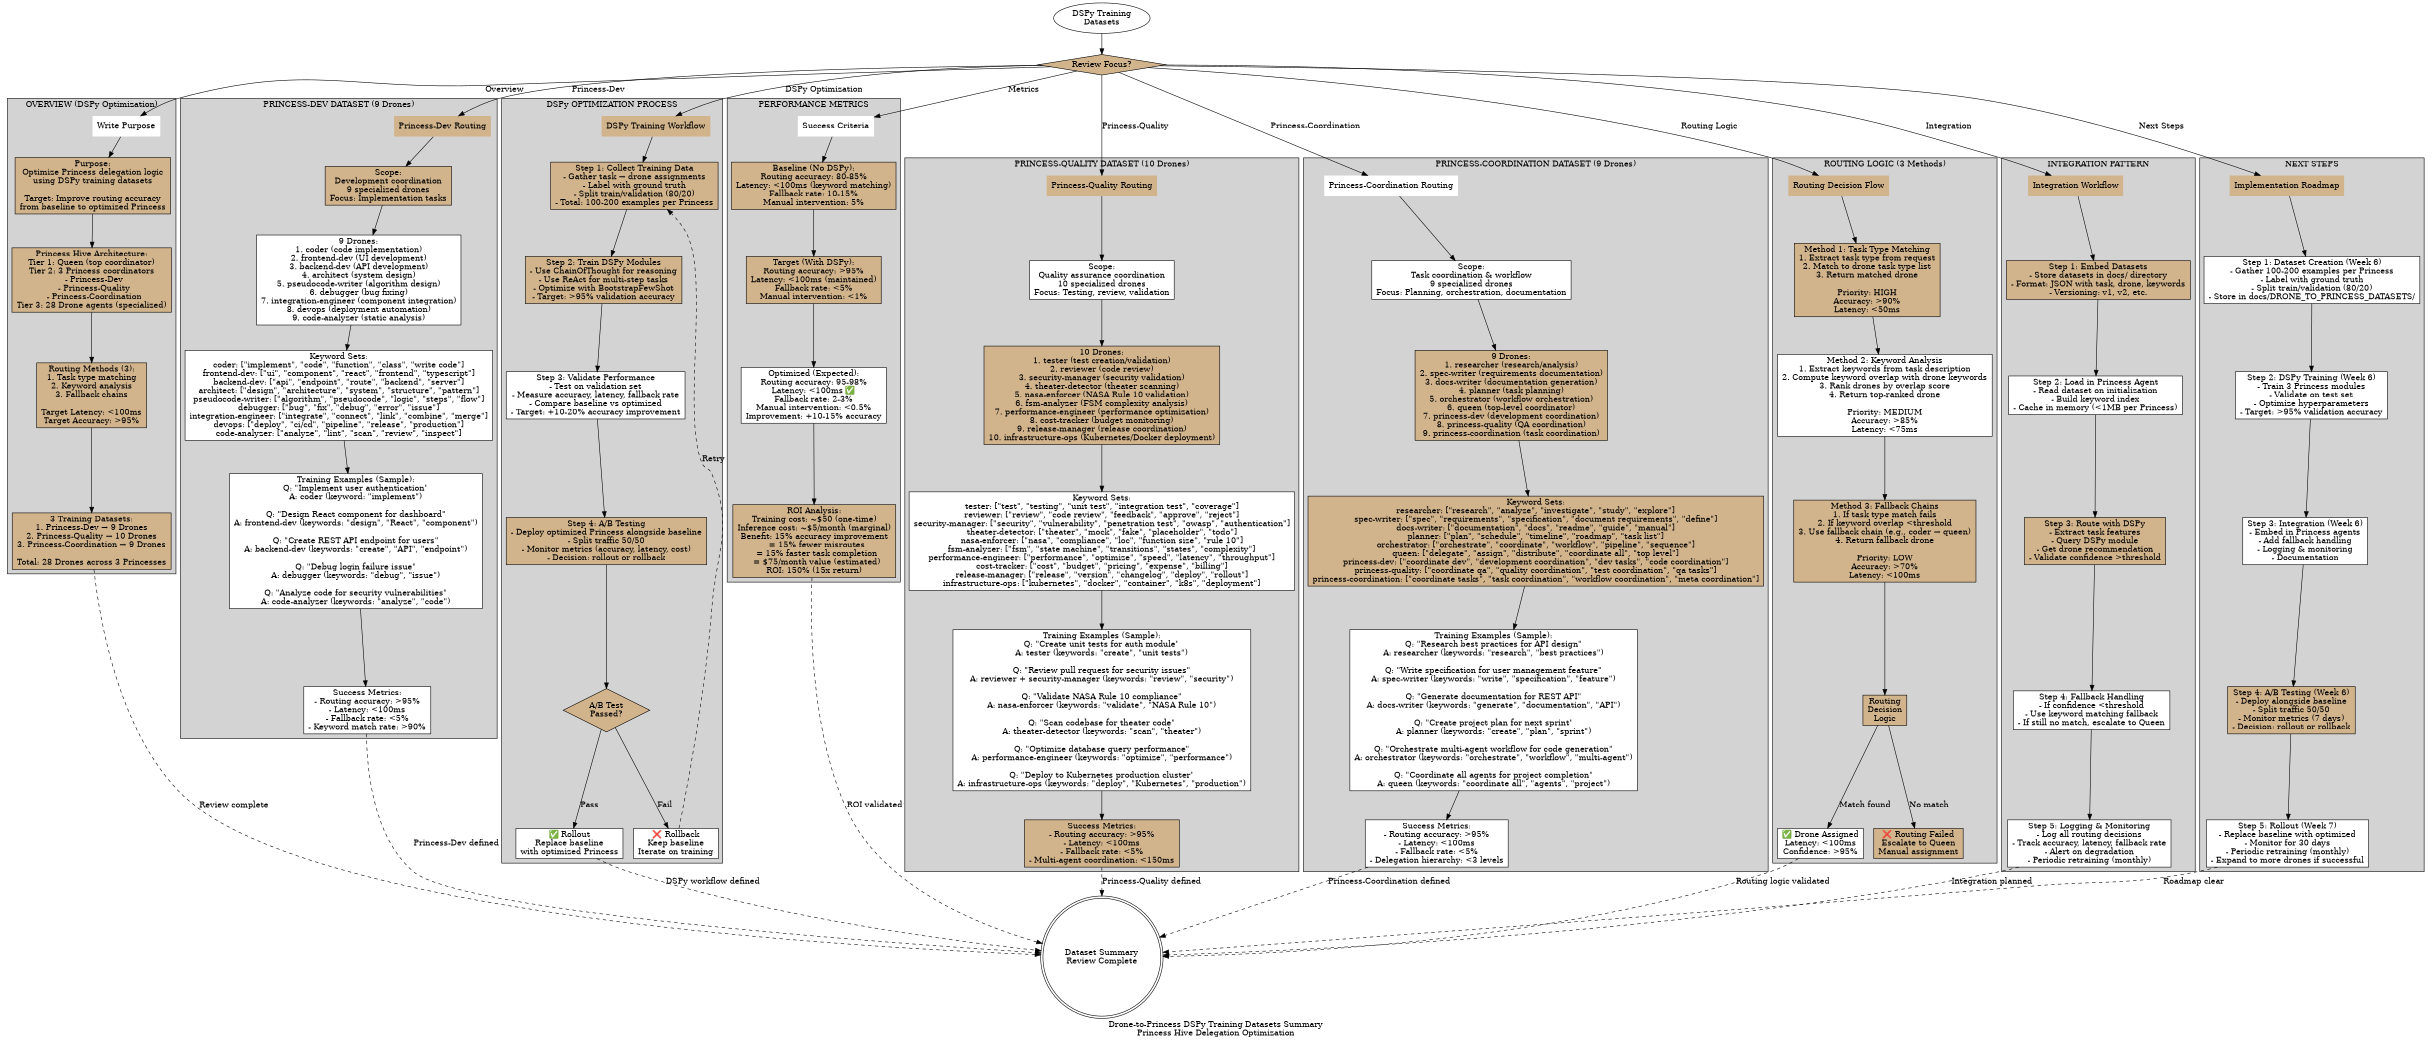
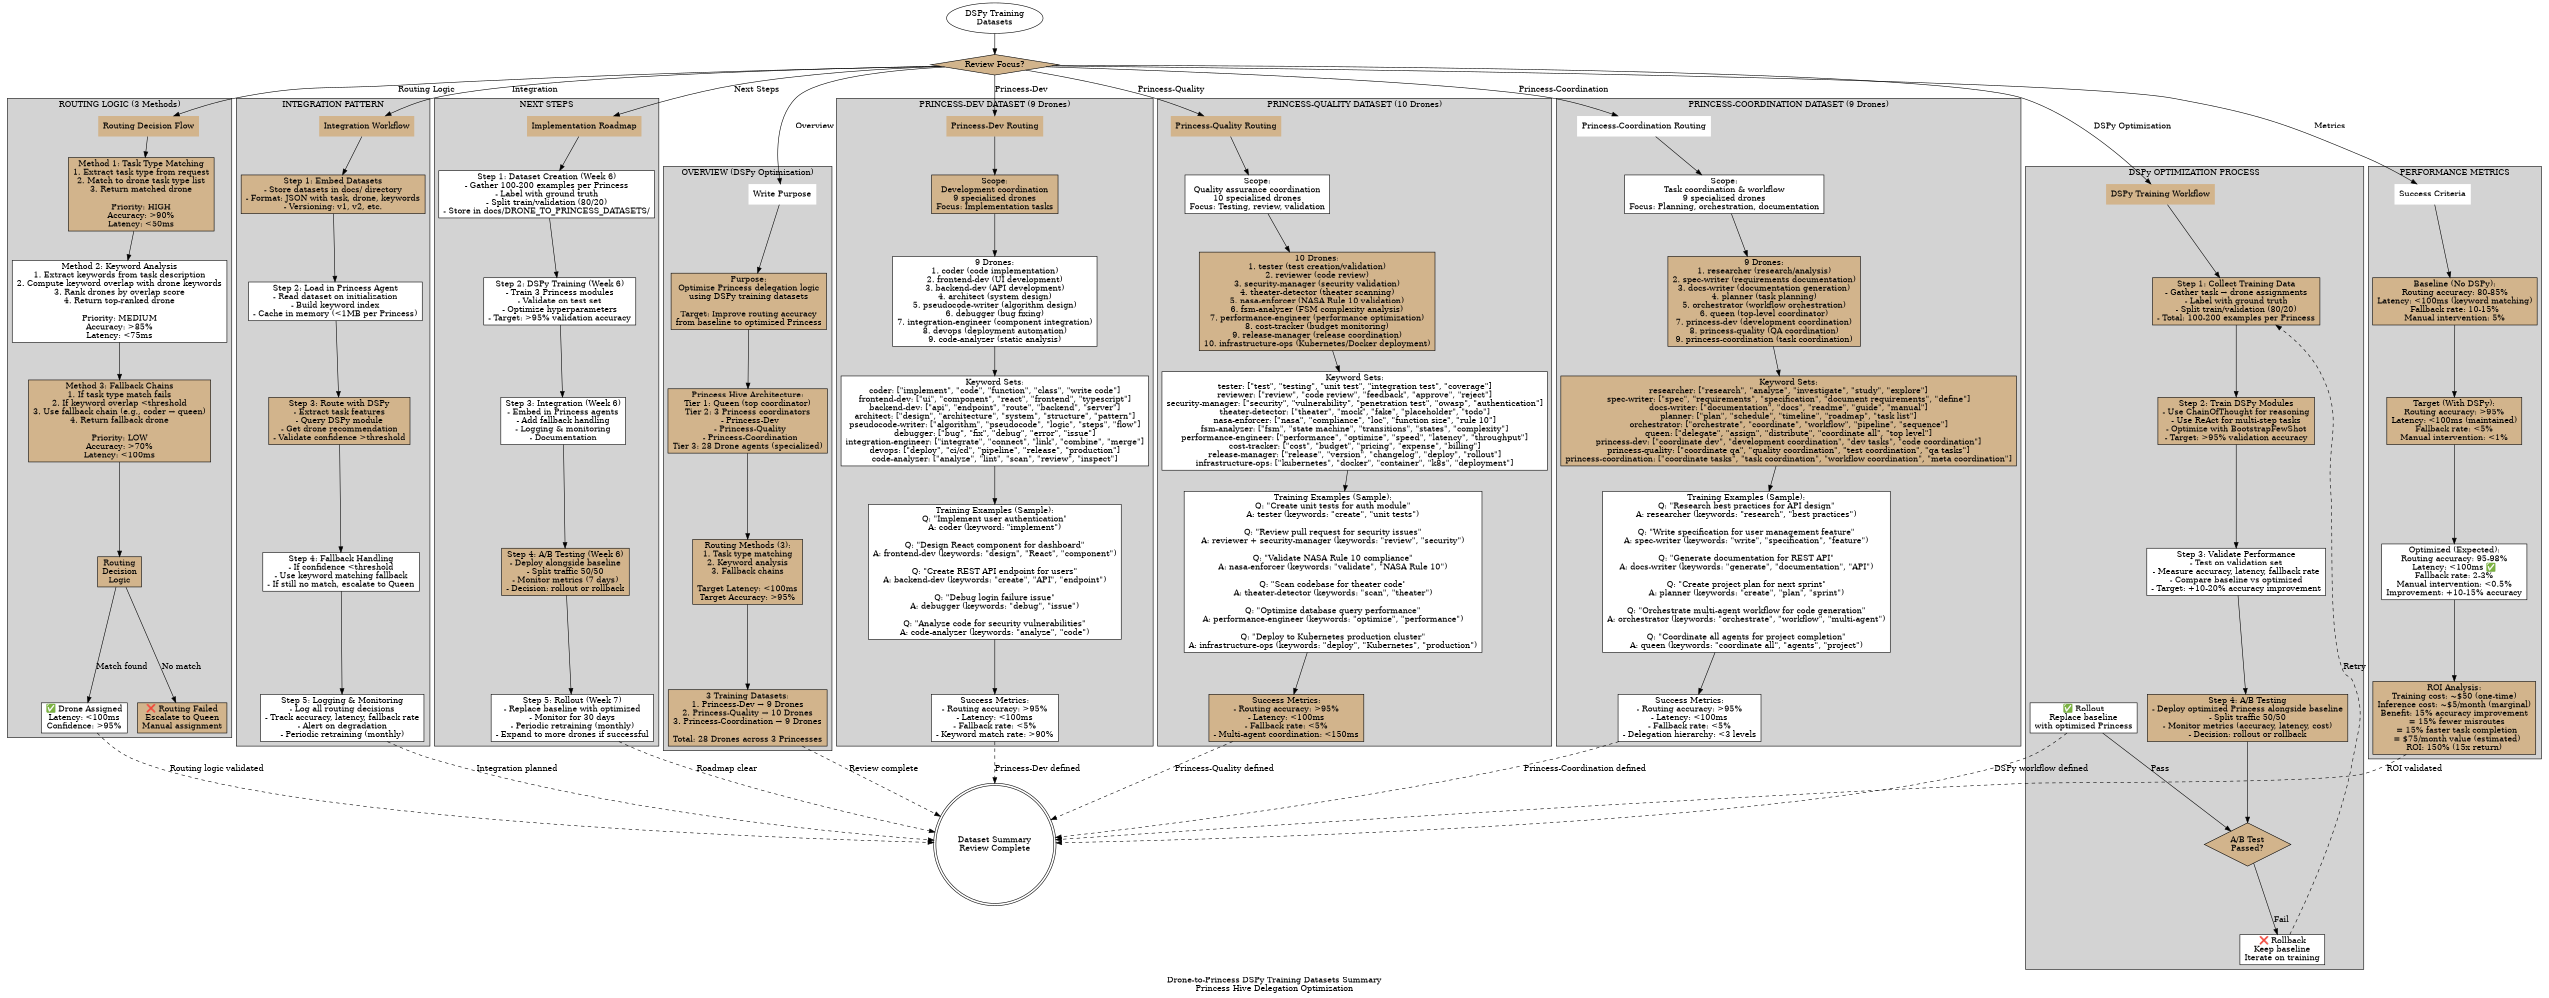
(588, 776) -> (2161, 778)
